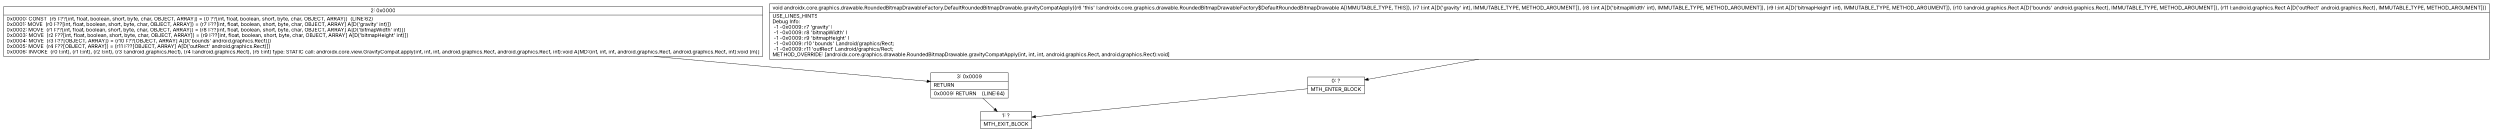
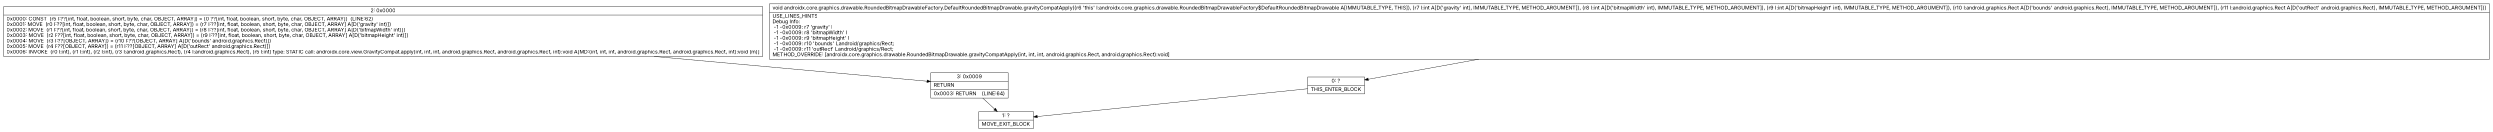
(1336, 89) -> (1336, 89)
(969, 94) -> (969, 94)
(1006, 124) -> (1006, 124)
